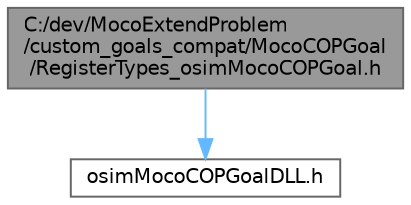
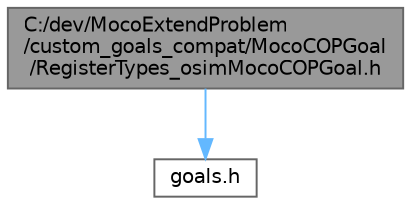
(206, 178) -> (206, 178)
